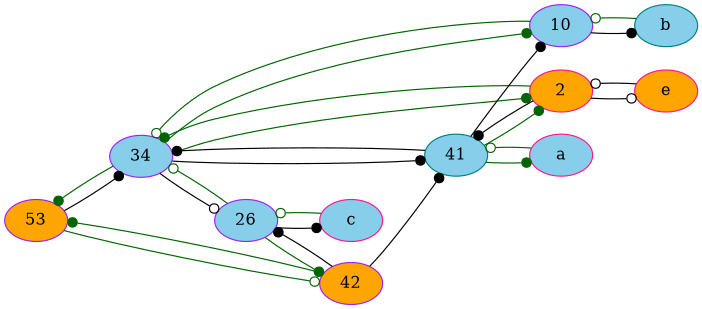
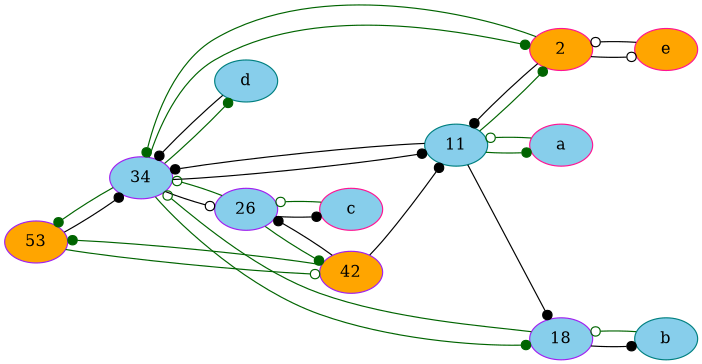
(561, 26) -> (561, 339)
none -> (246, 81)
(456, 155) -> (456, 145)
